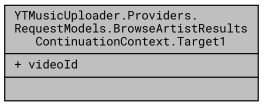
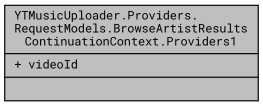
(131, 42) -> (131, 42)
